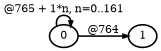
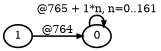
(101, 36) -> (55, 36)
